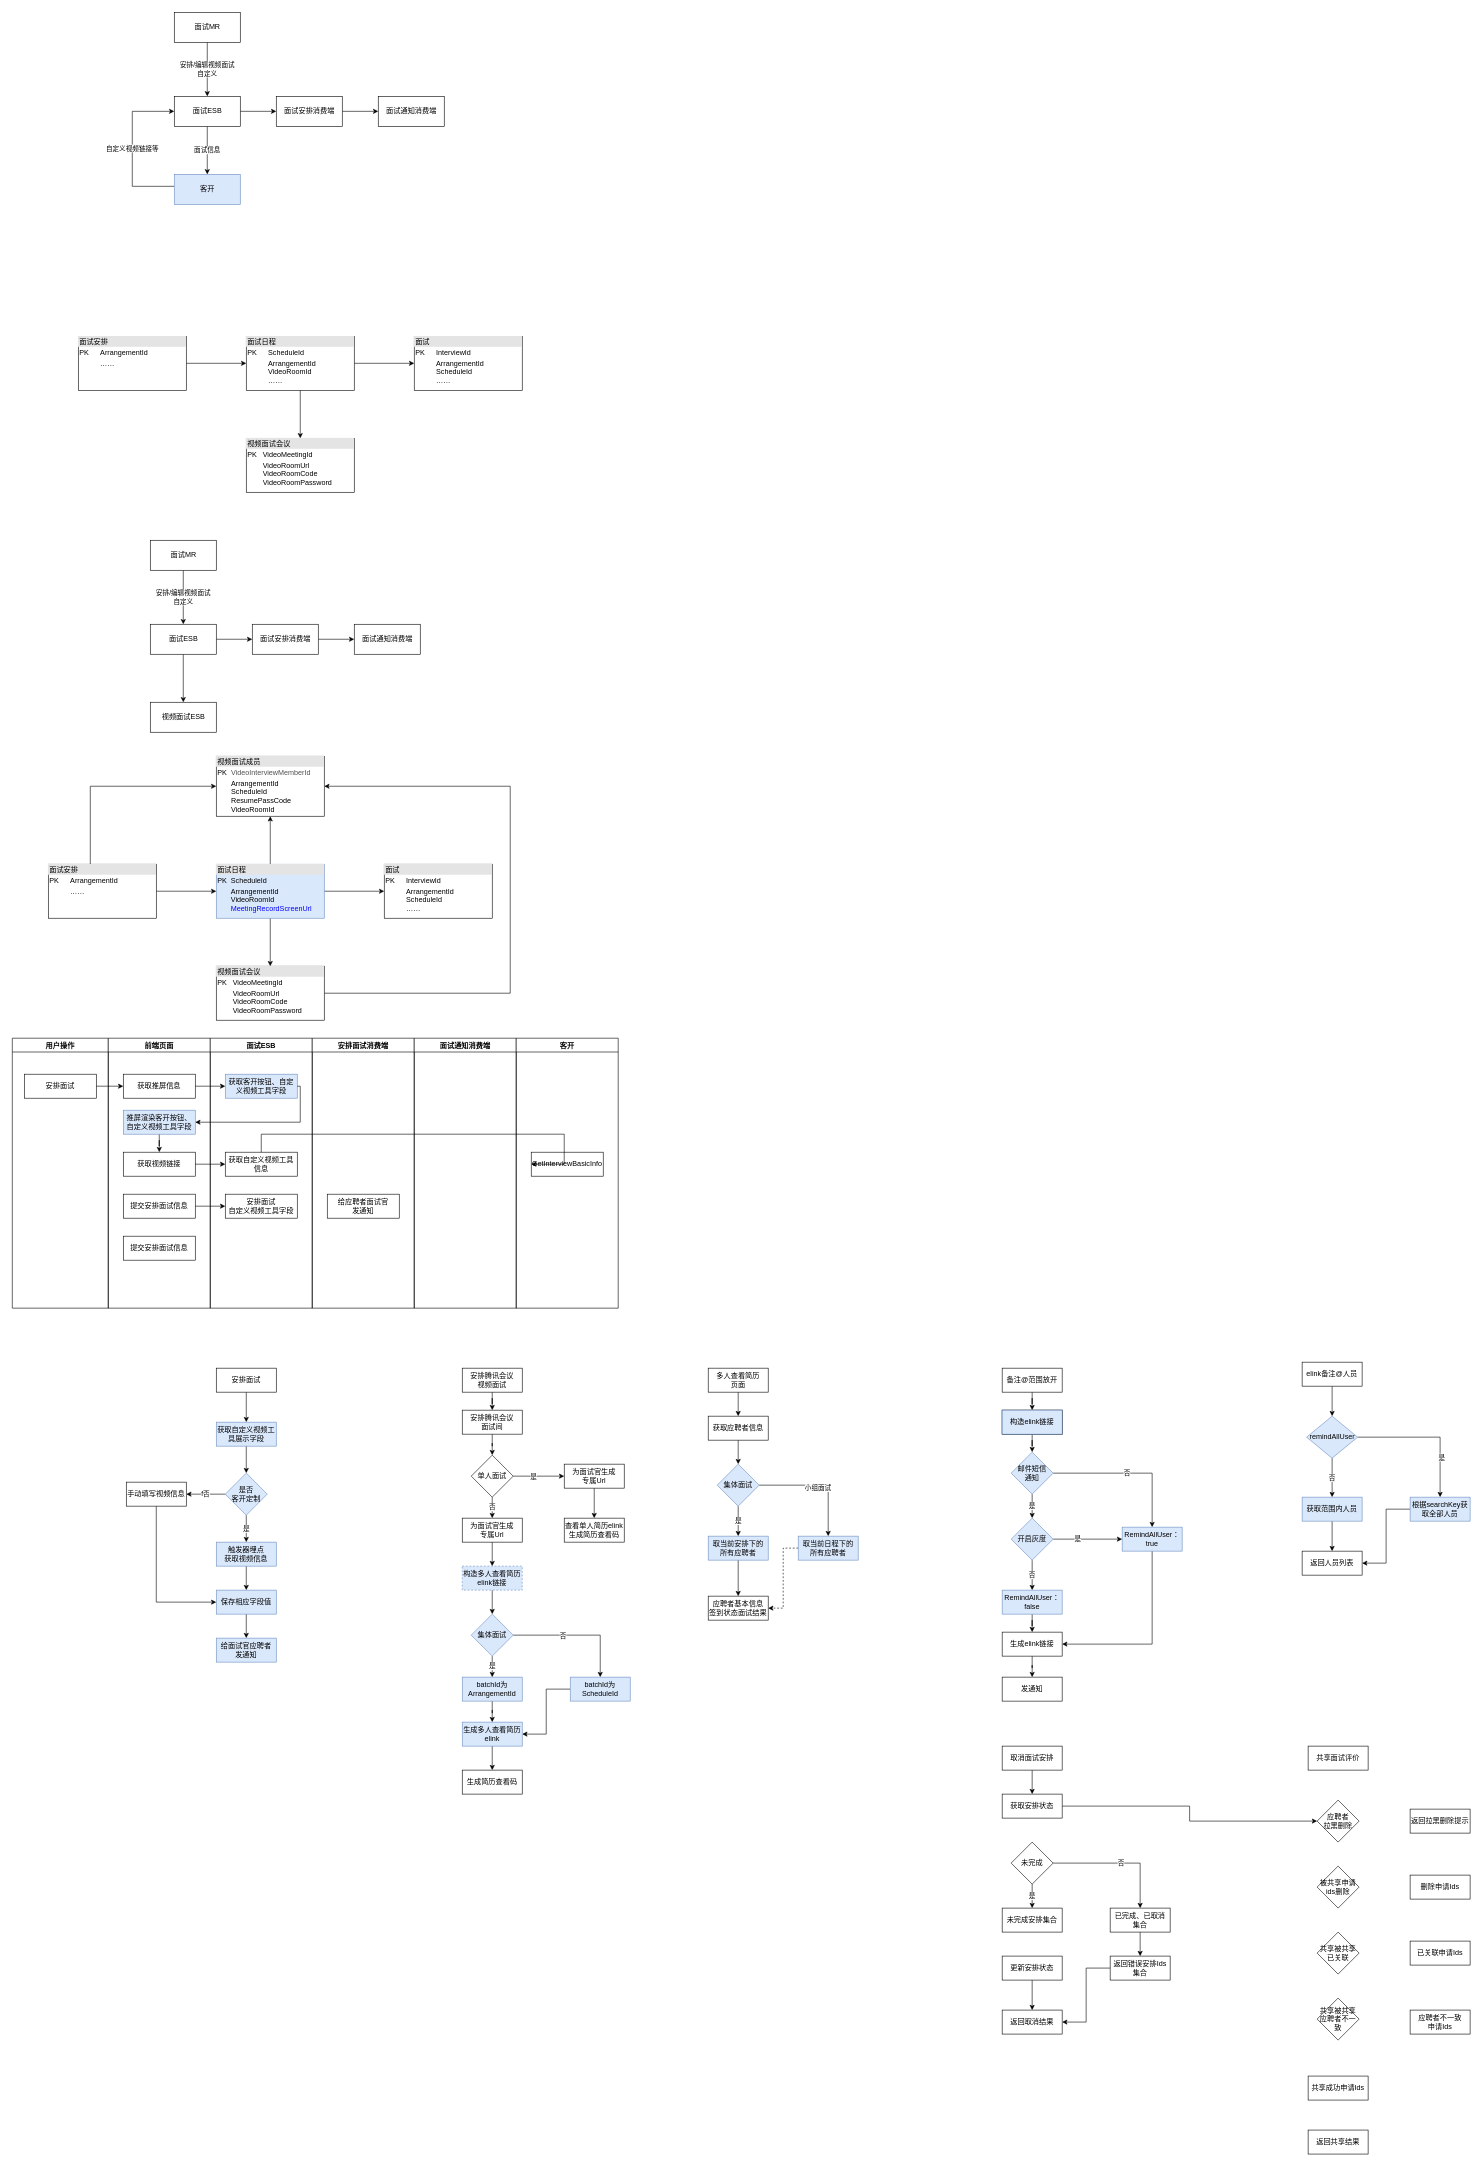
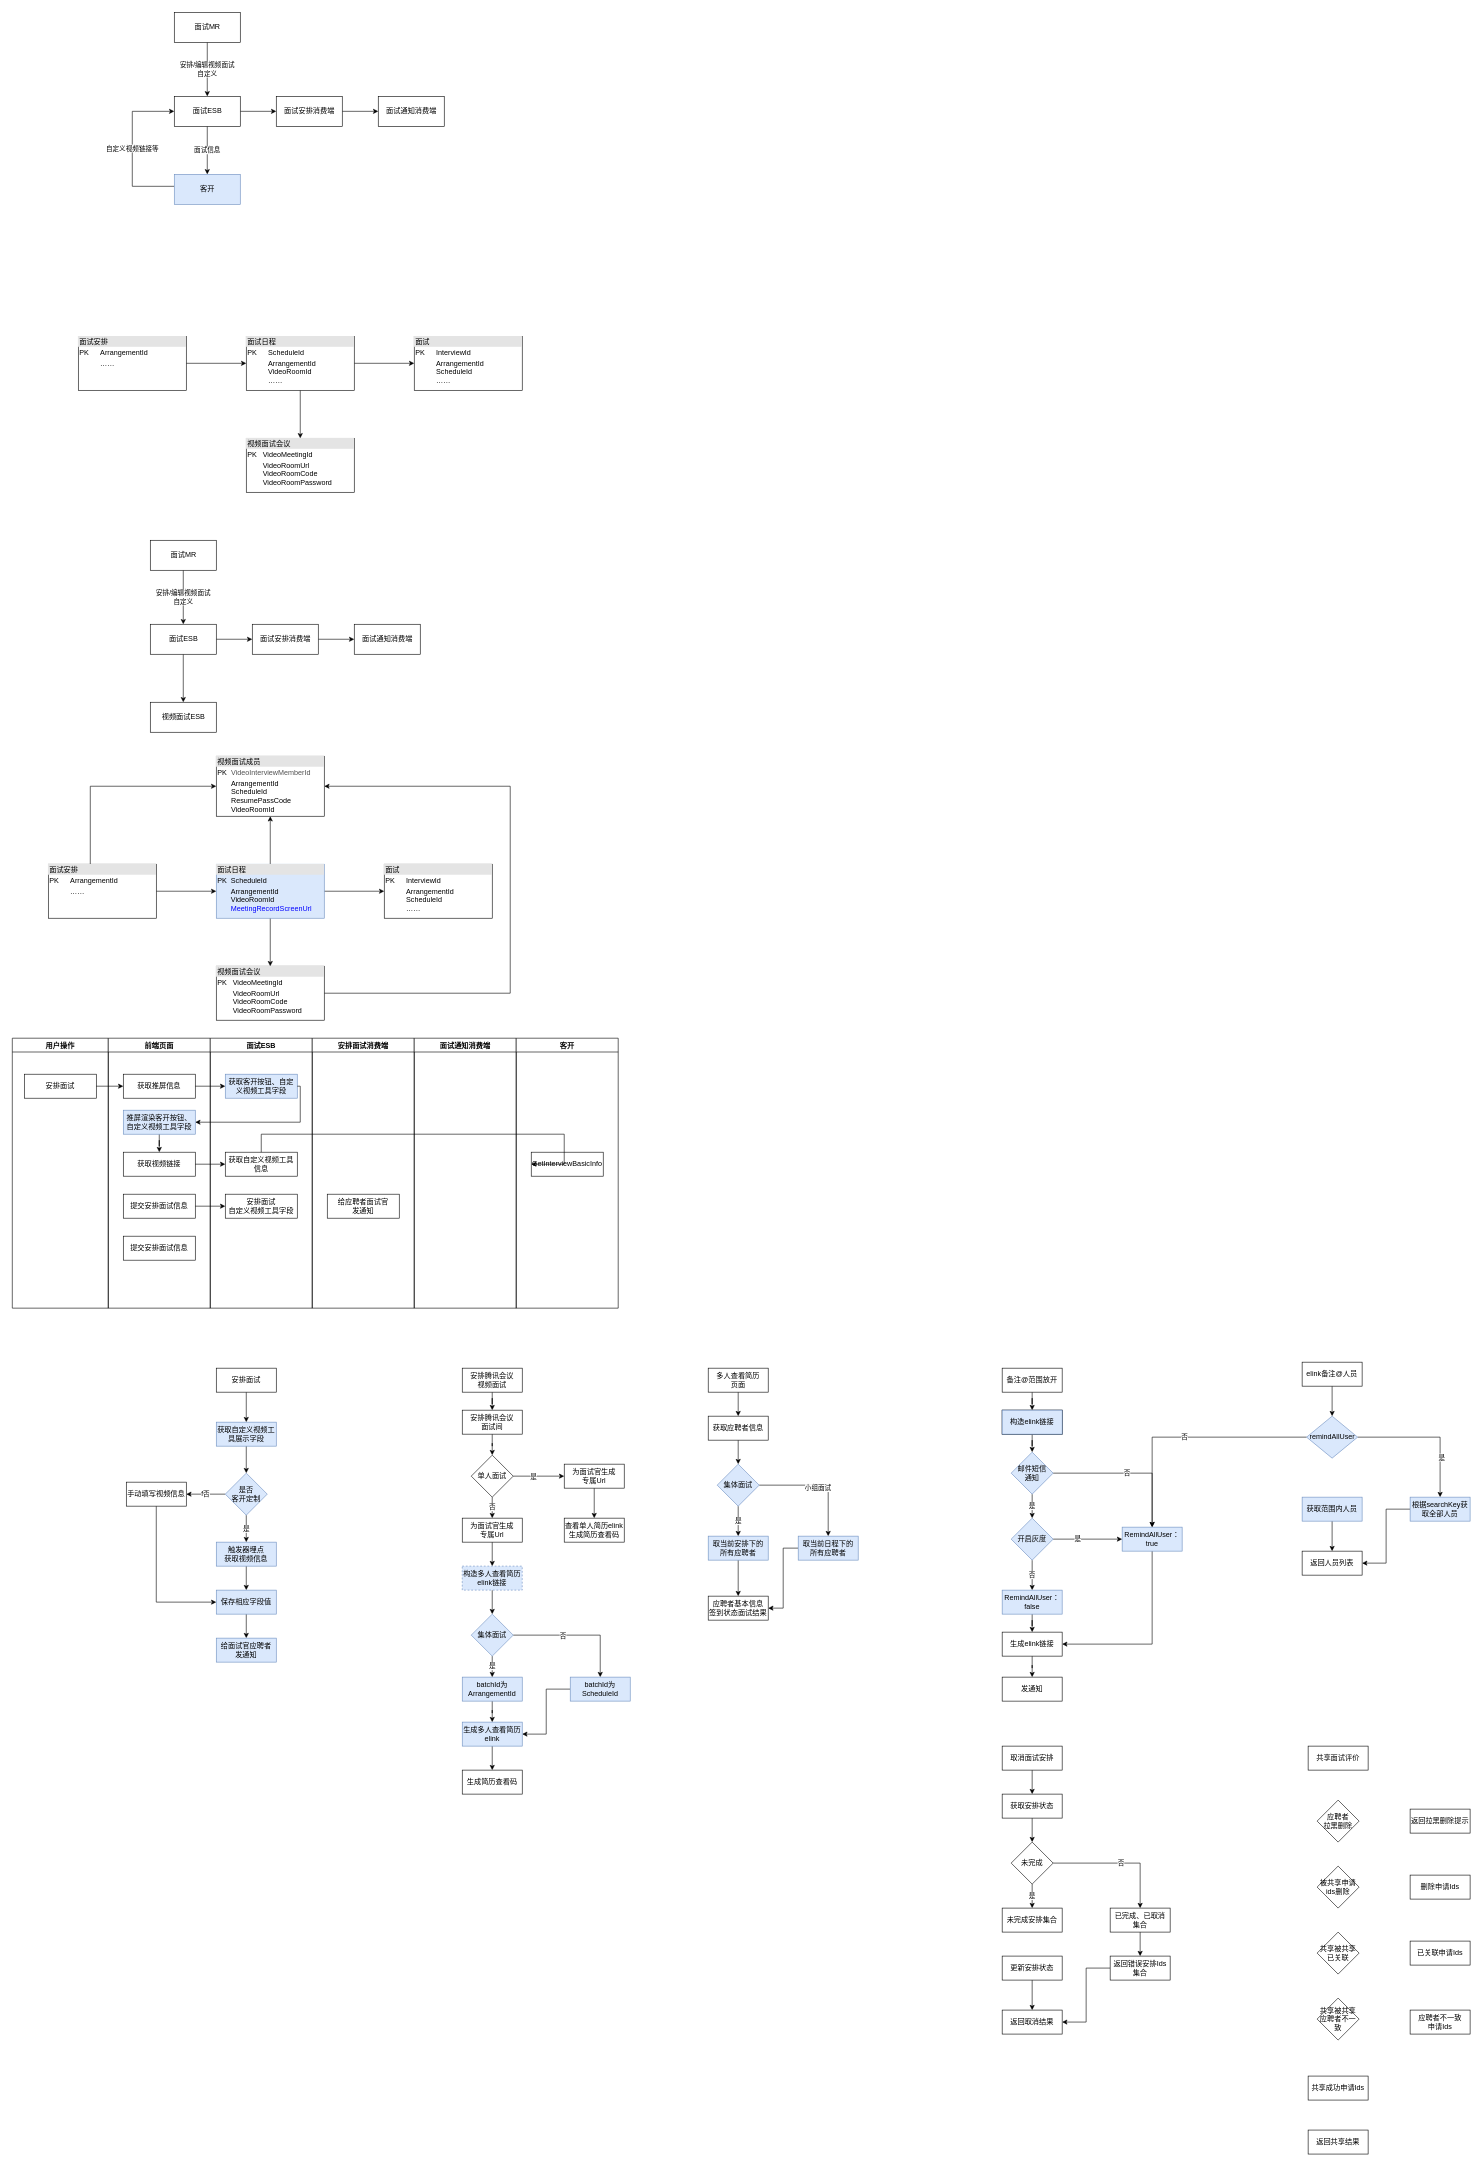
(1332, 1478) -> (1212, 1437)
(783, 1576) -> (783, 1576)
(1190, 1812) -> (1032, 1836)
